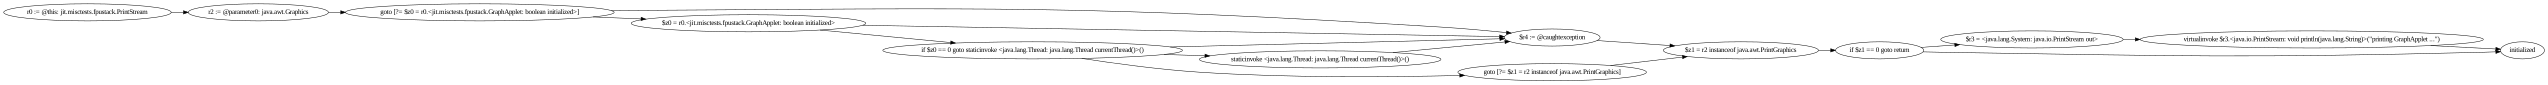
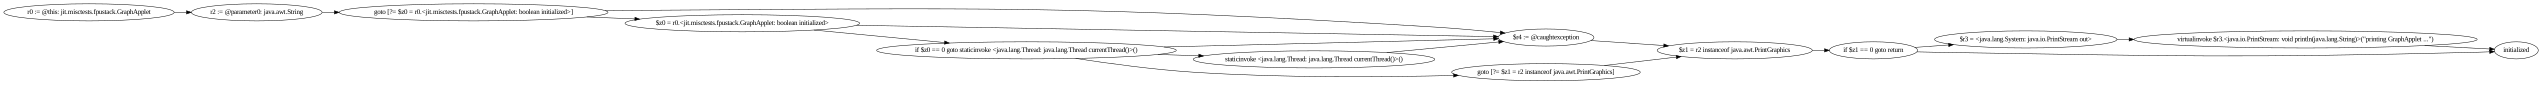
(87, 12) -> (89, 12)
(258, 12) -> (257, 12)
